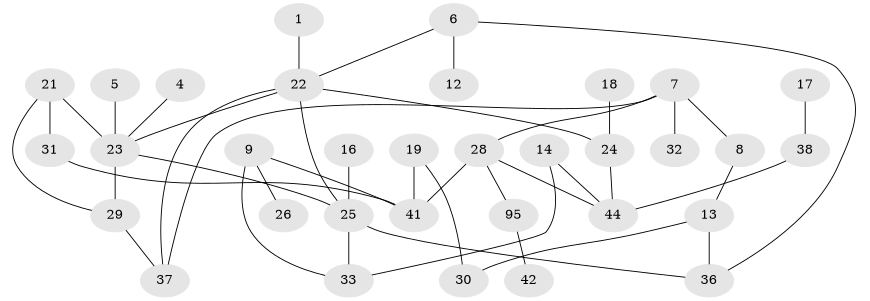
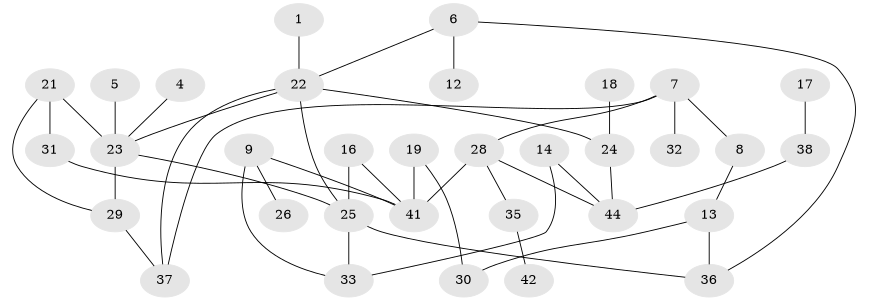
none -> (381, 183)
(514, 216) -> (514, 216)
